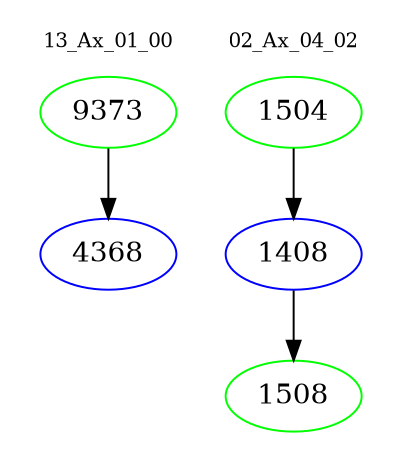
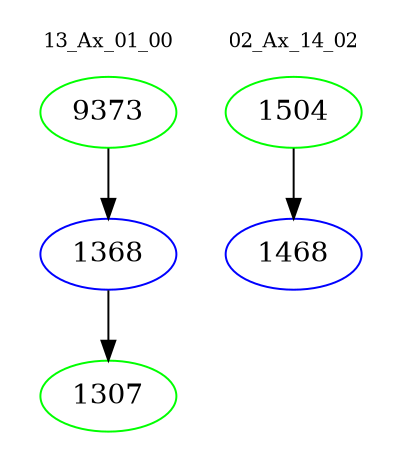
(294, 42) -> (294, 42)
(108, 254) -> (108, 254)
(294, 254) -> (294, 254)
none -> (108, 396)
(294, 396) -> none
